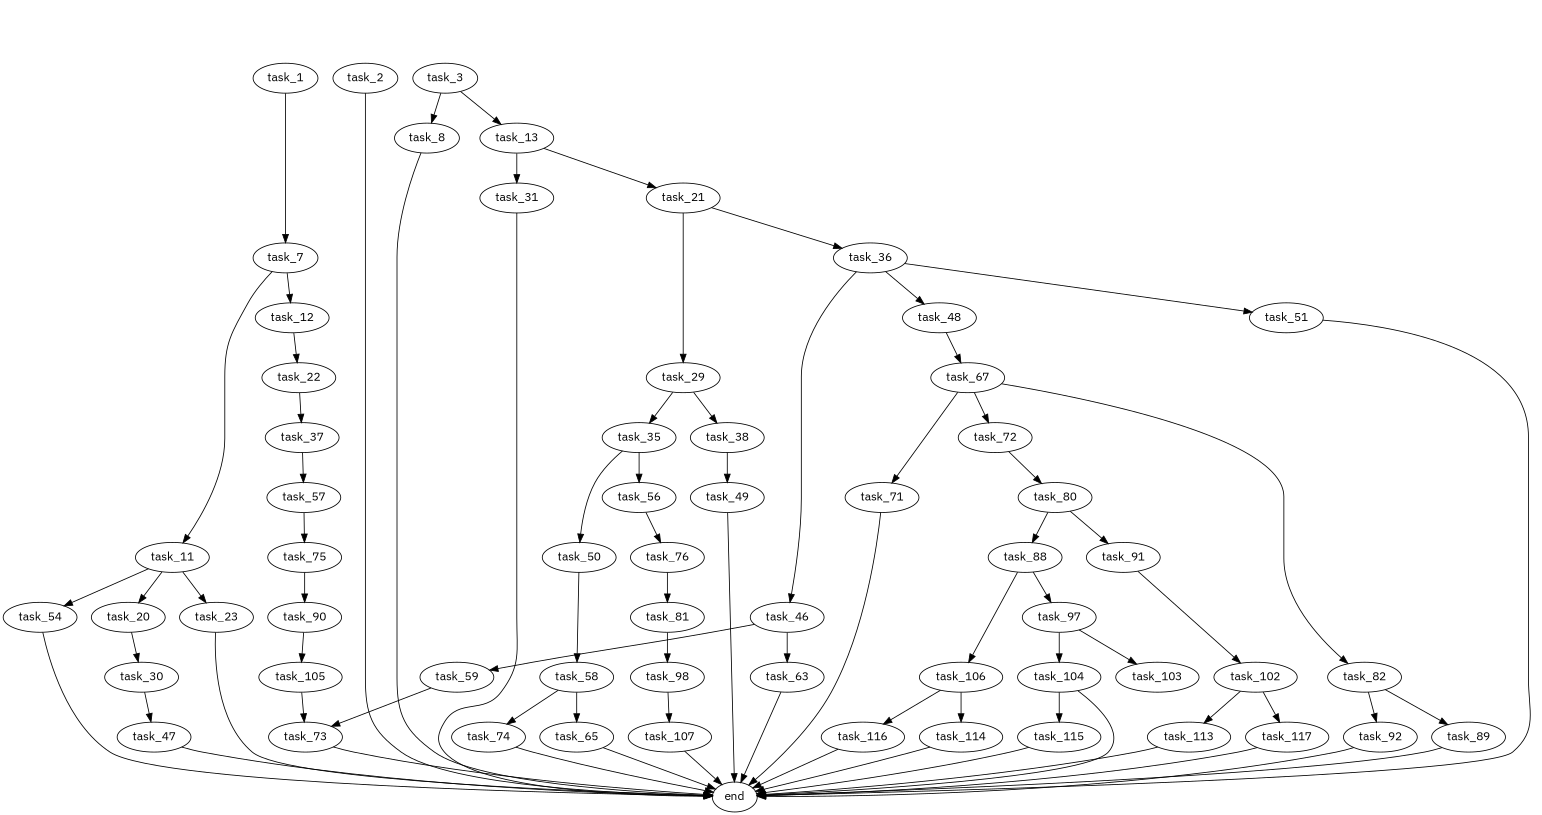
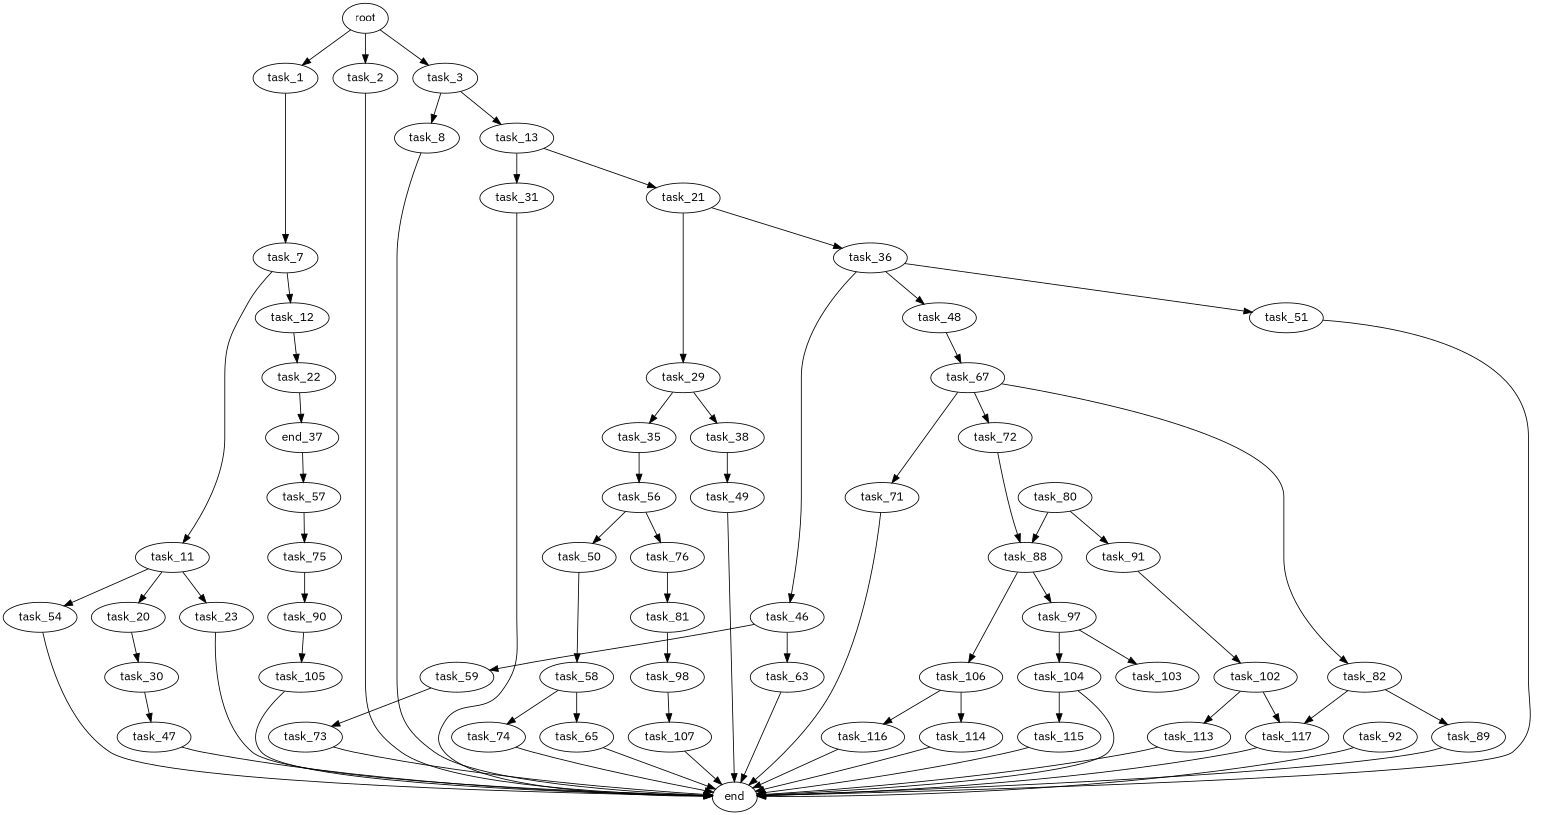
none -> (365, 18)
(302, 438) -> (302, 438)
(1022, 465) -> (1006, 494)
(592, 488) -> (612, 525)
(303, 703) -> (445, 784)
(1371, 703) -> (1329, 704)
